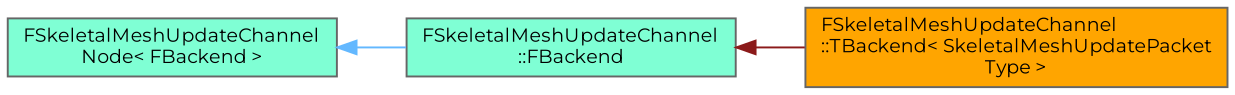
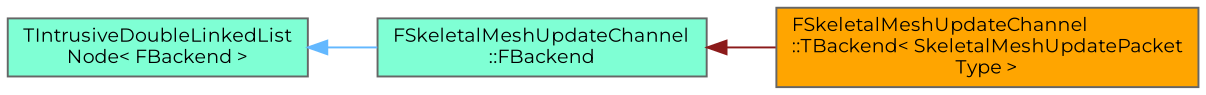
(172, 47) -> (158, 47)
